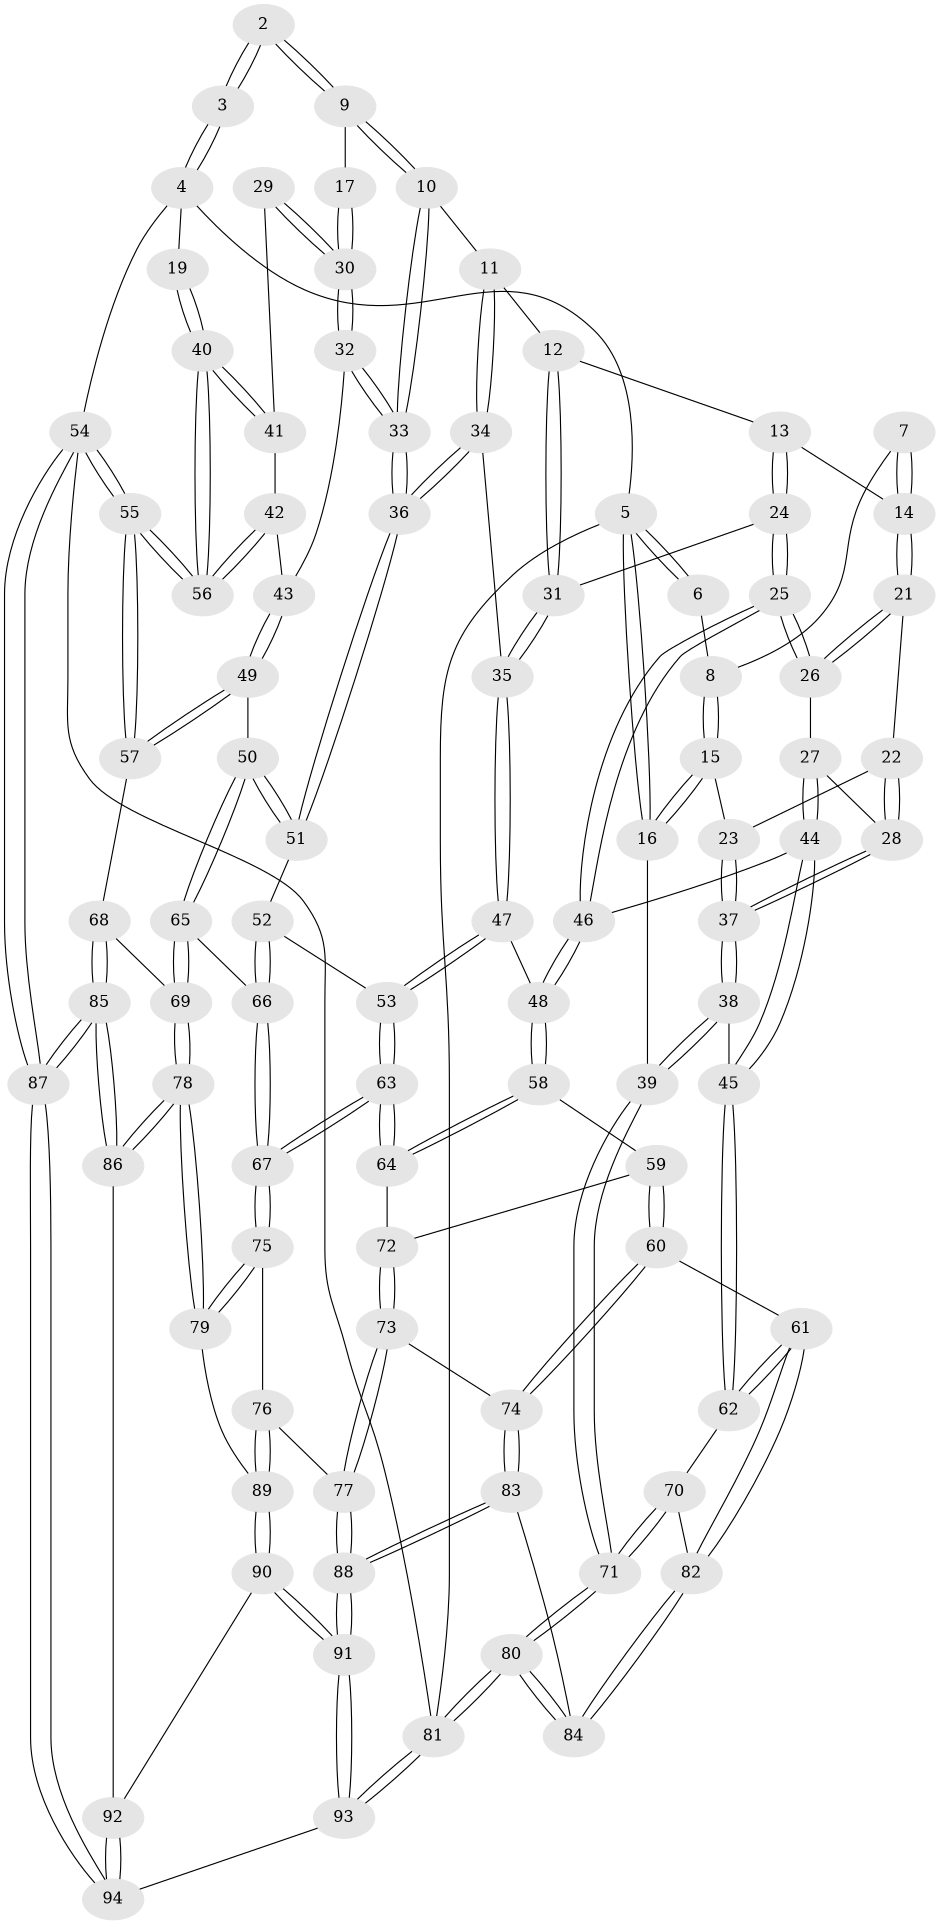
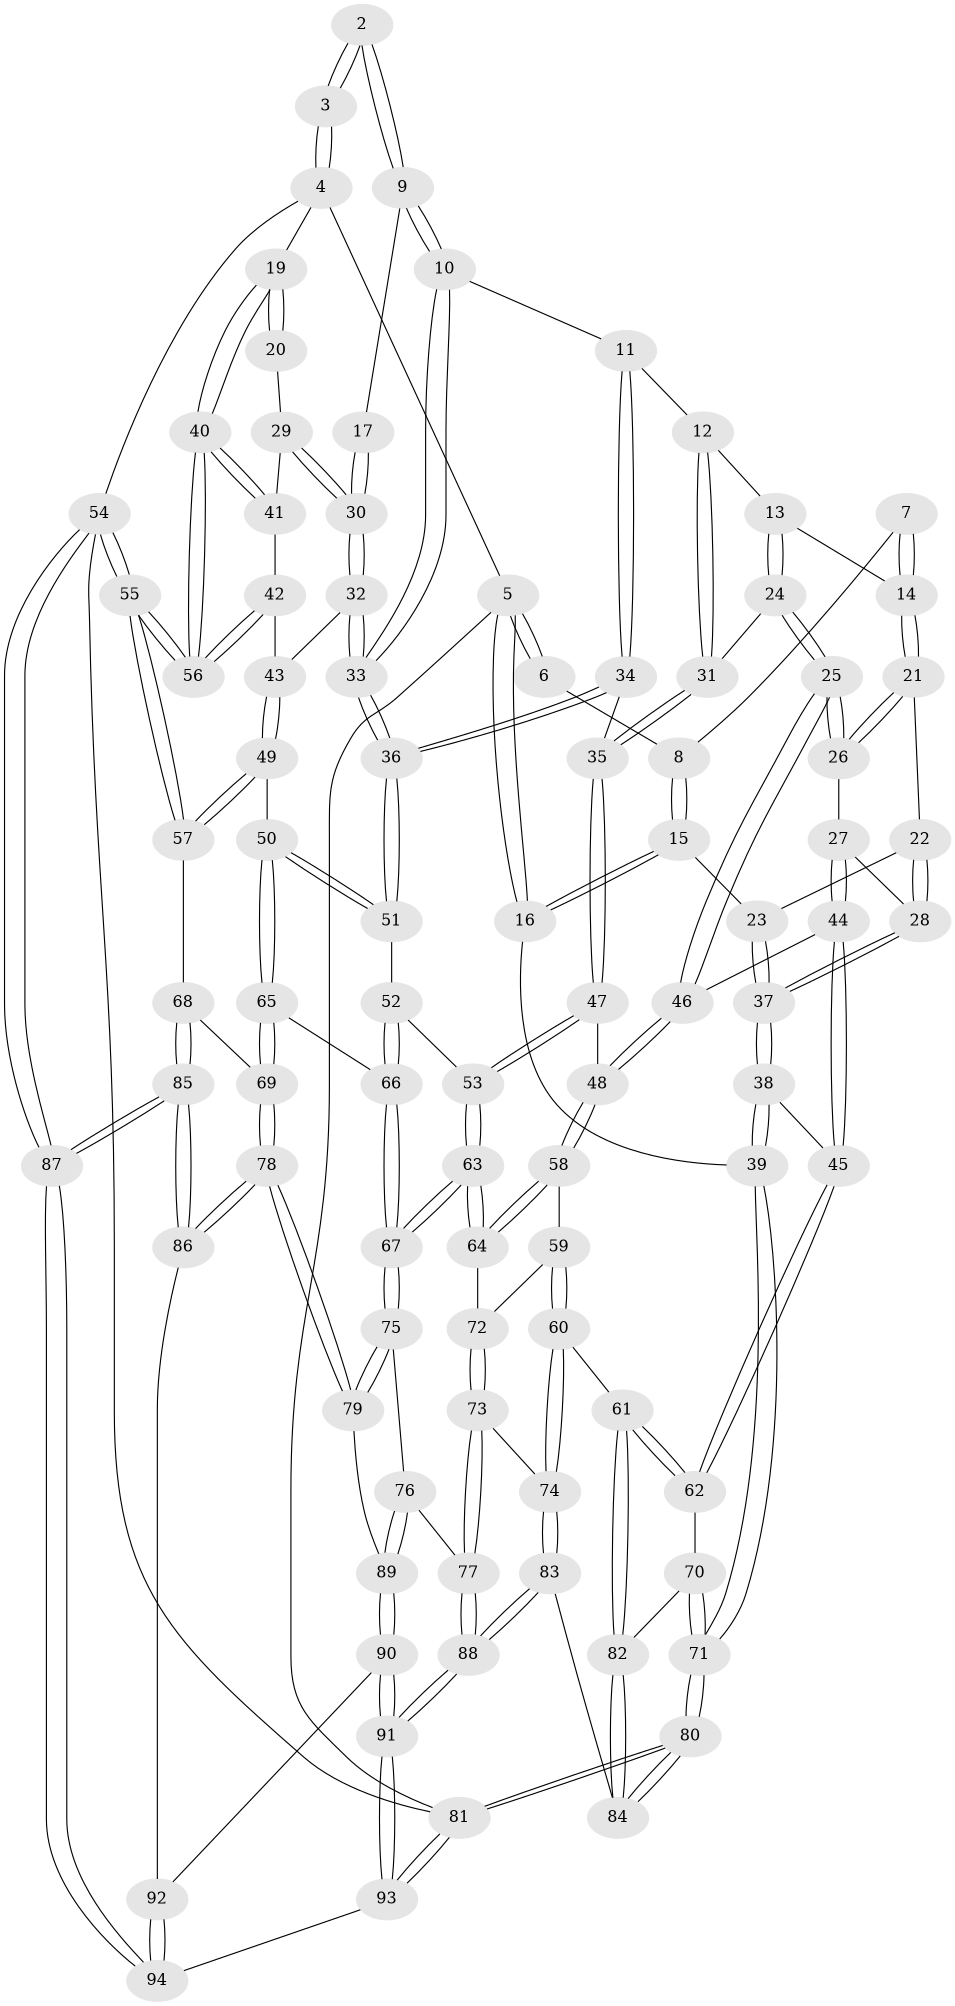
none -> (276, 351)
